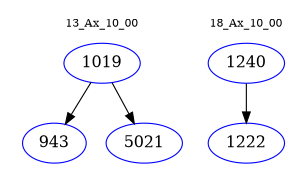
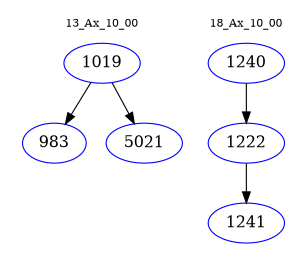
(54, 143) -> (54, 143)
none -> (246, 223)
